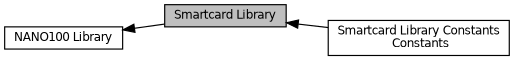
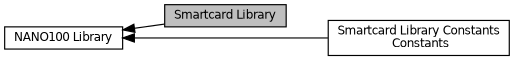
(313, 26) -> (231, 38)
